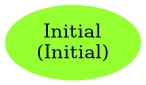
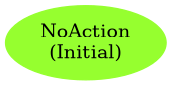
(73, 43) -> (86, 43)
